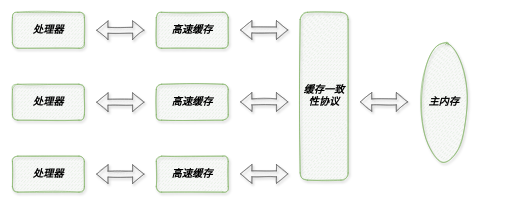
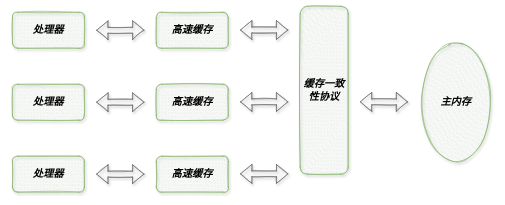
(324, 96) -> (324, 90)
(444, 102) -> (456, 102)
